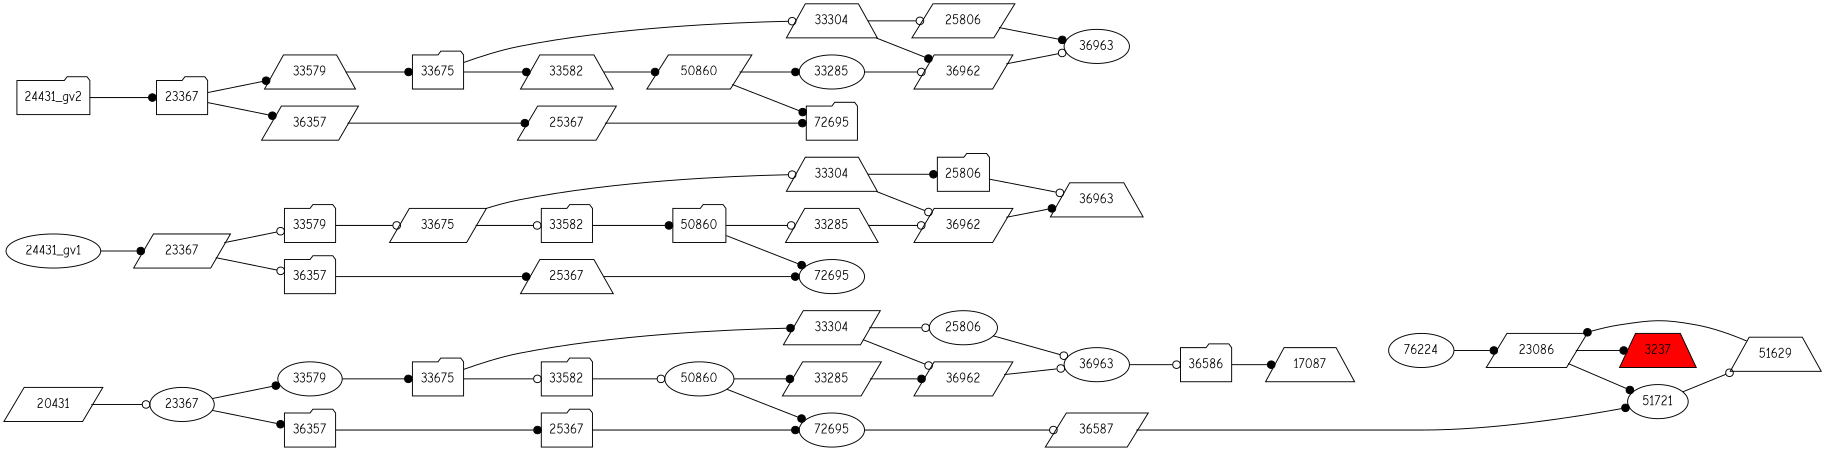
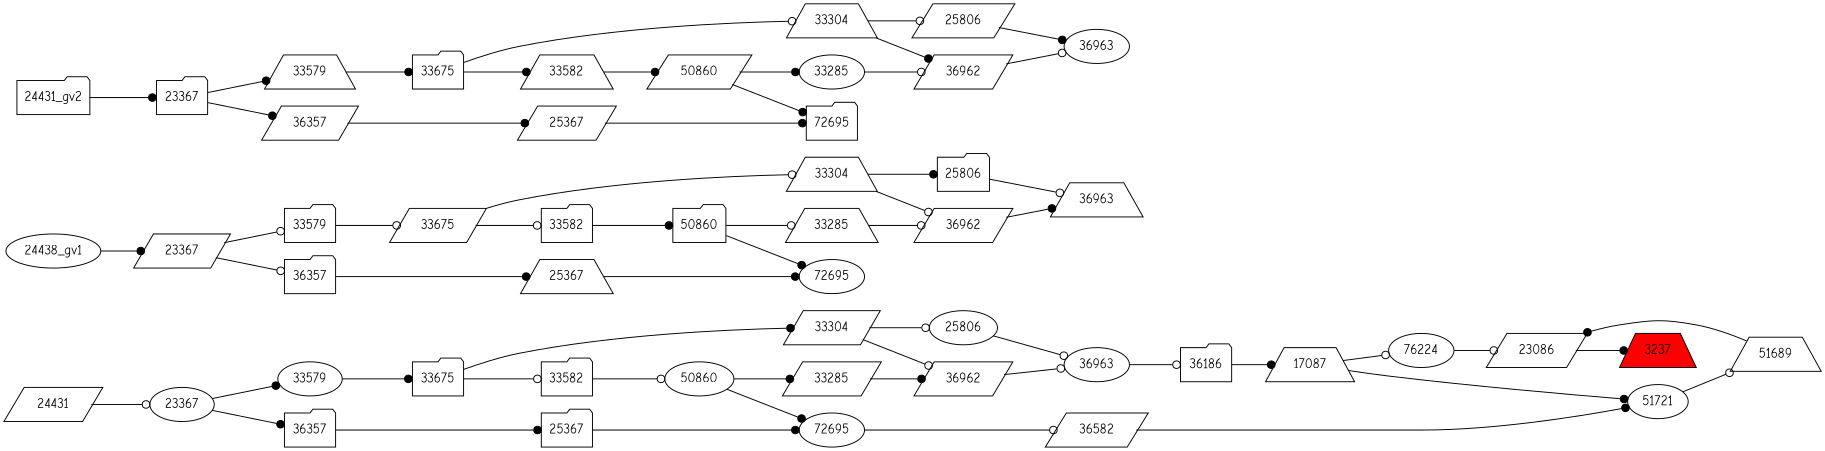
(53, 251) -> (53, 251)
(1472, 350) -> (1472, 350)
(1776, 354) -> (1776, 354)
none -> (1362, 358)
(1206, 365) -> (1206, 365)
(1597, 376) -> (1484, 386)
(53, 404) -> (53, 404)
(1097, 430) -> (1097, 430)
